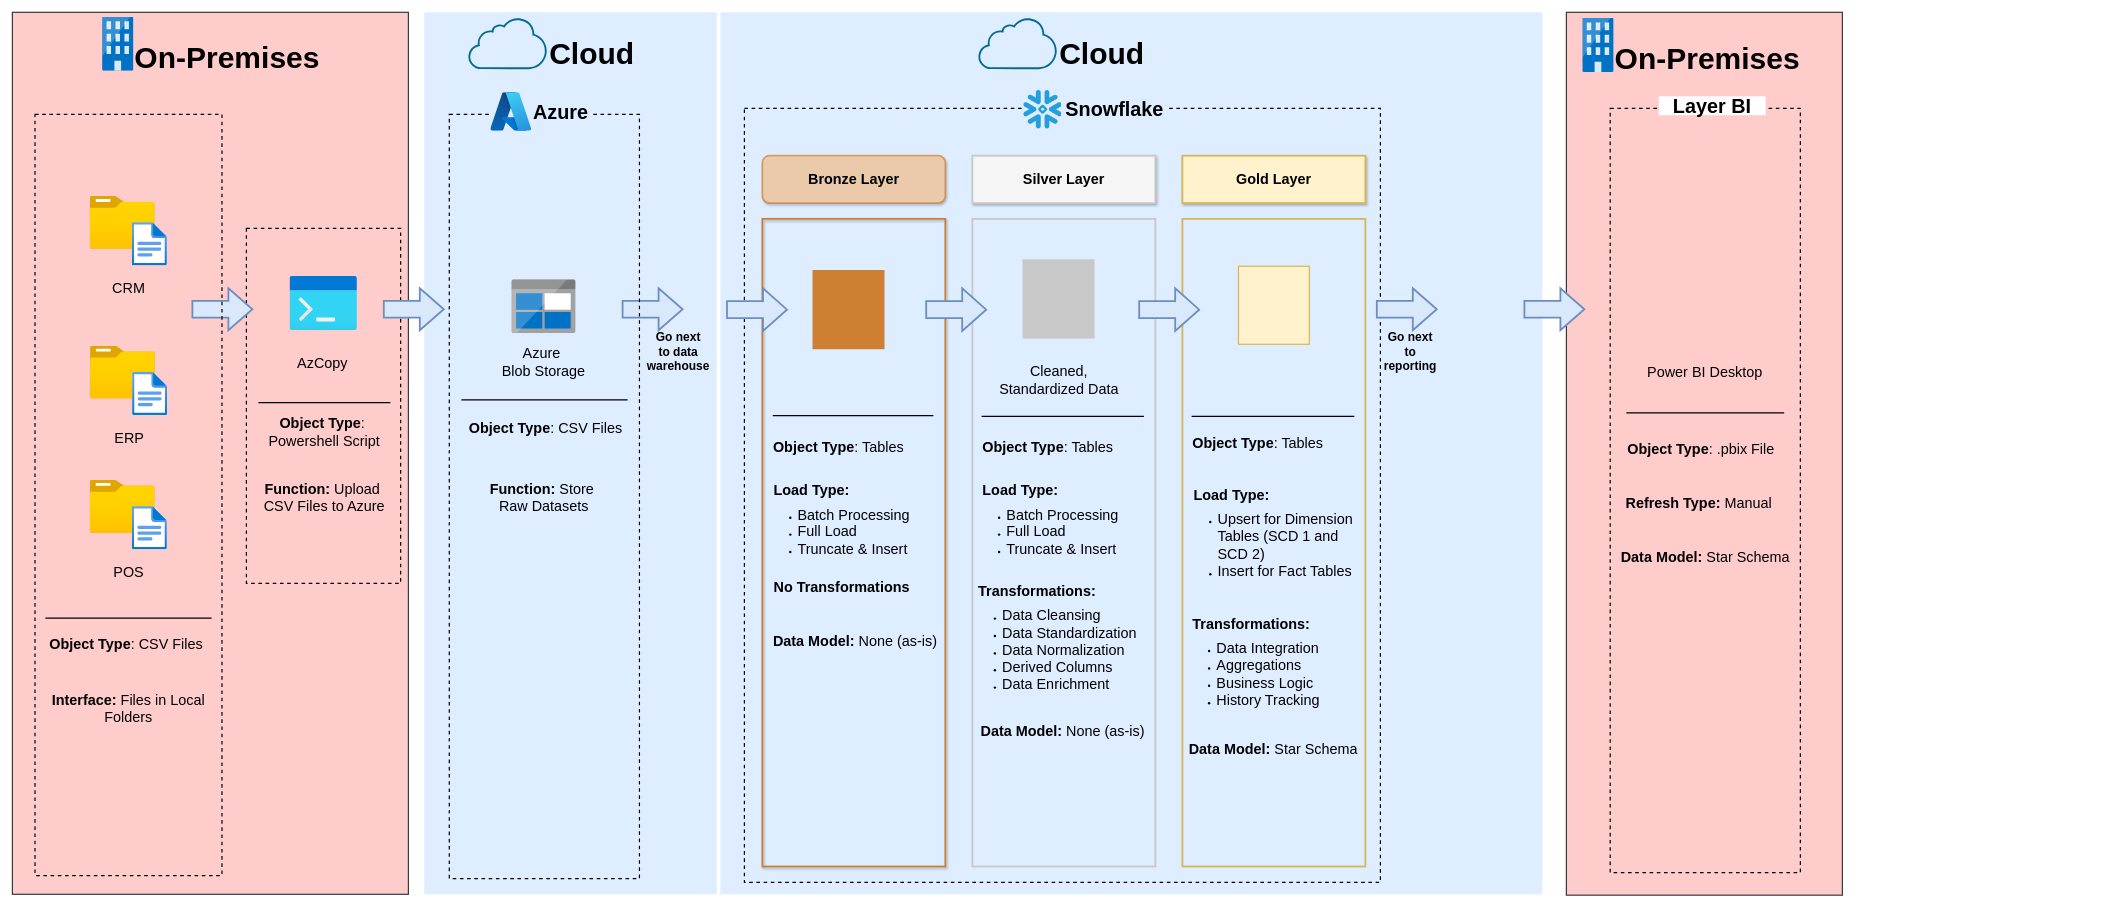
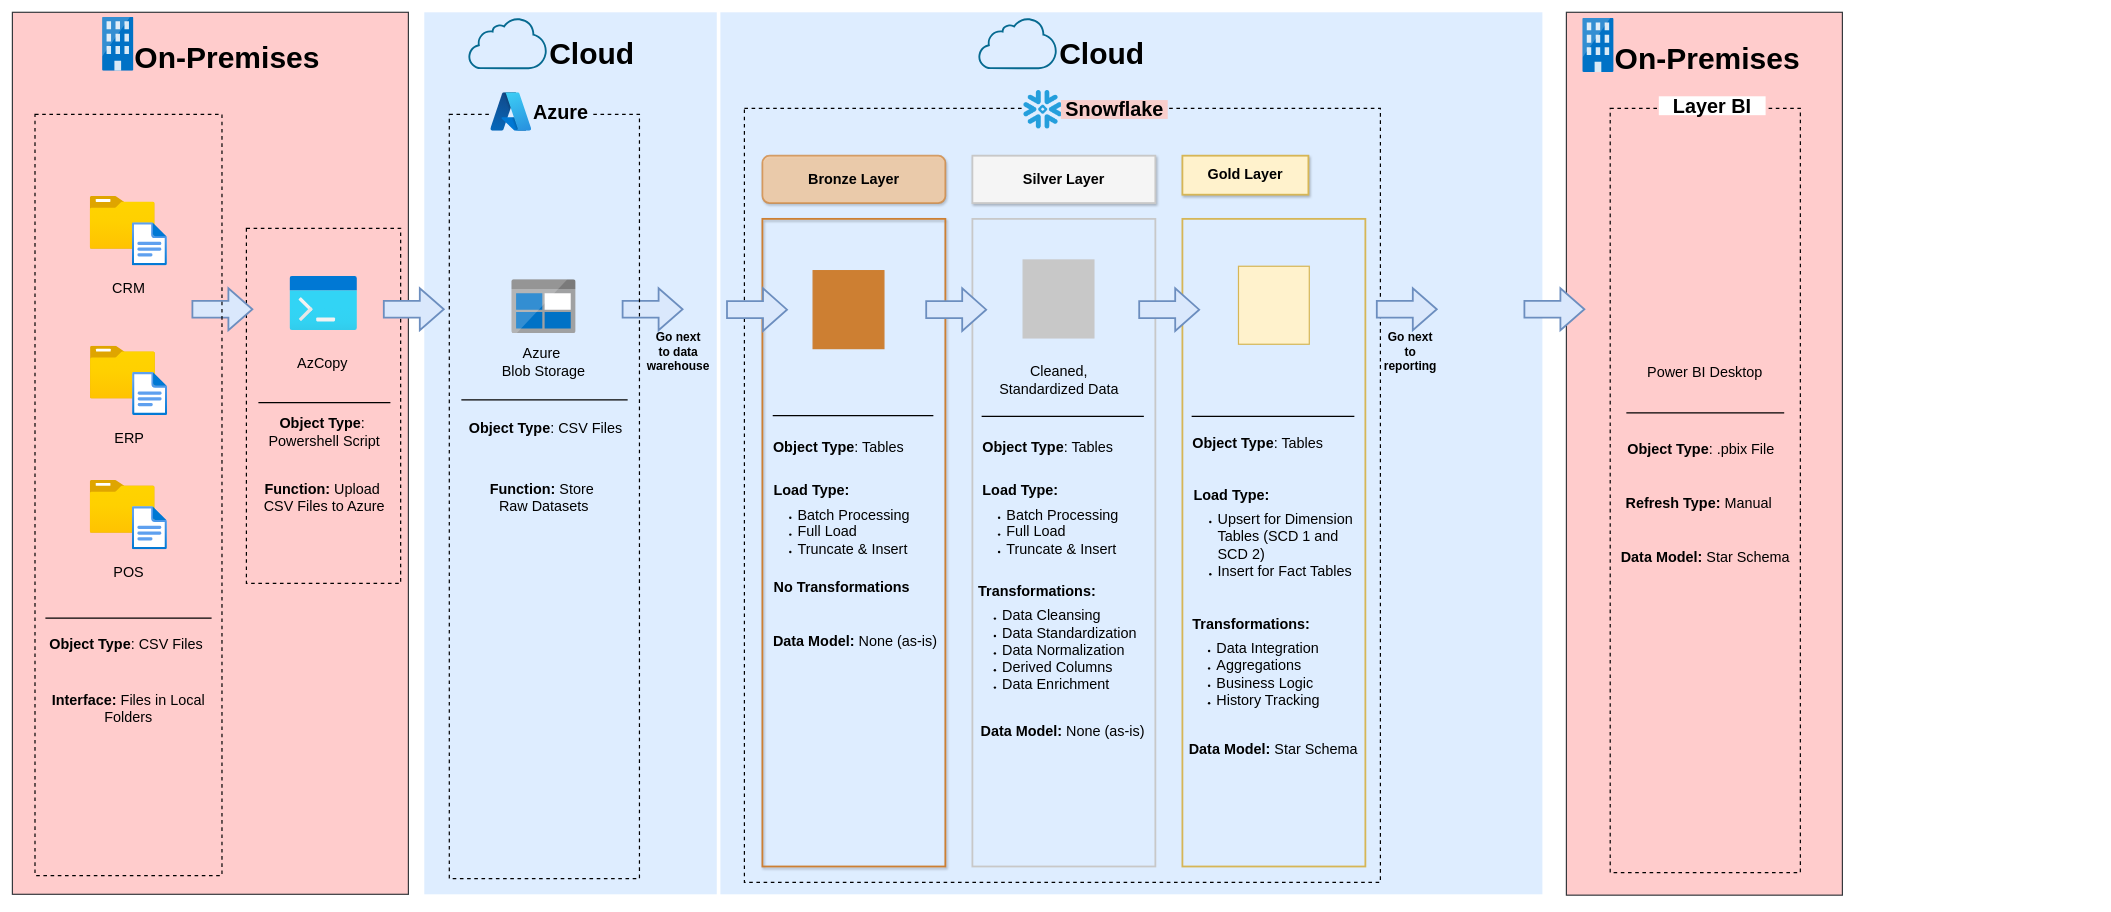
(1114, 109) -> (1114, 109)
(1274, 179) -> (1245, 175)
